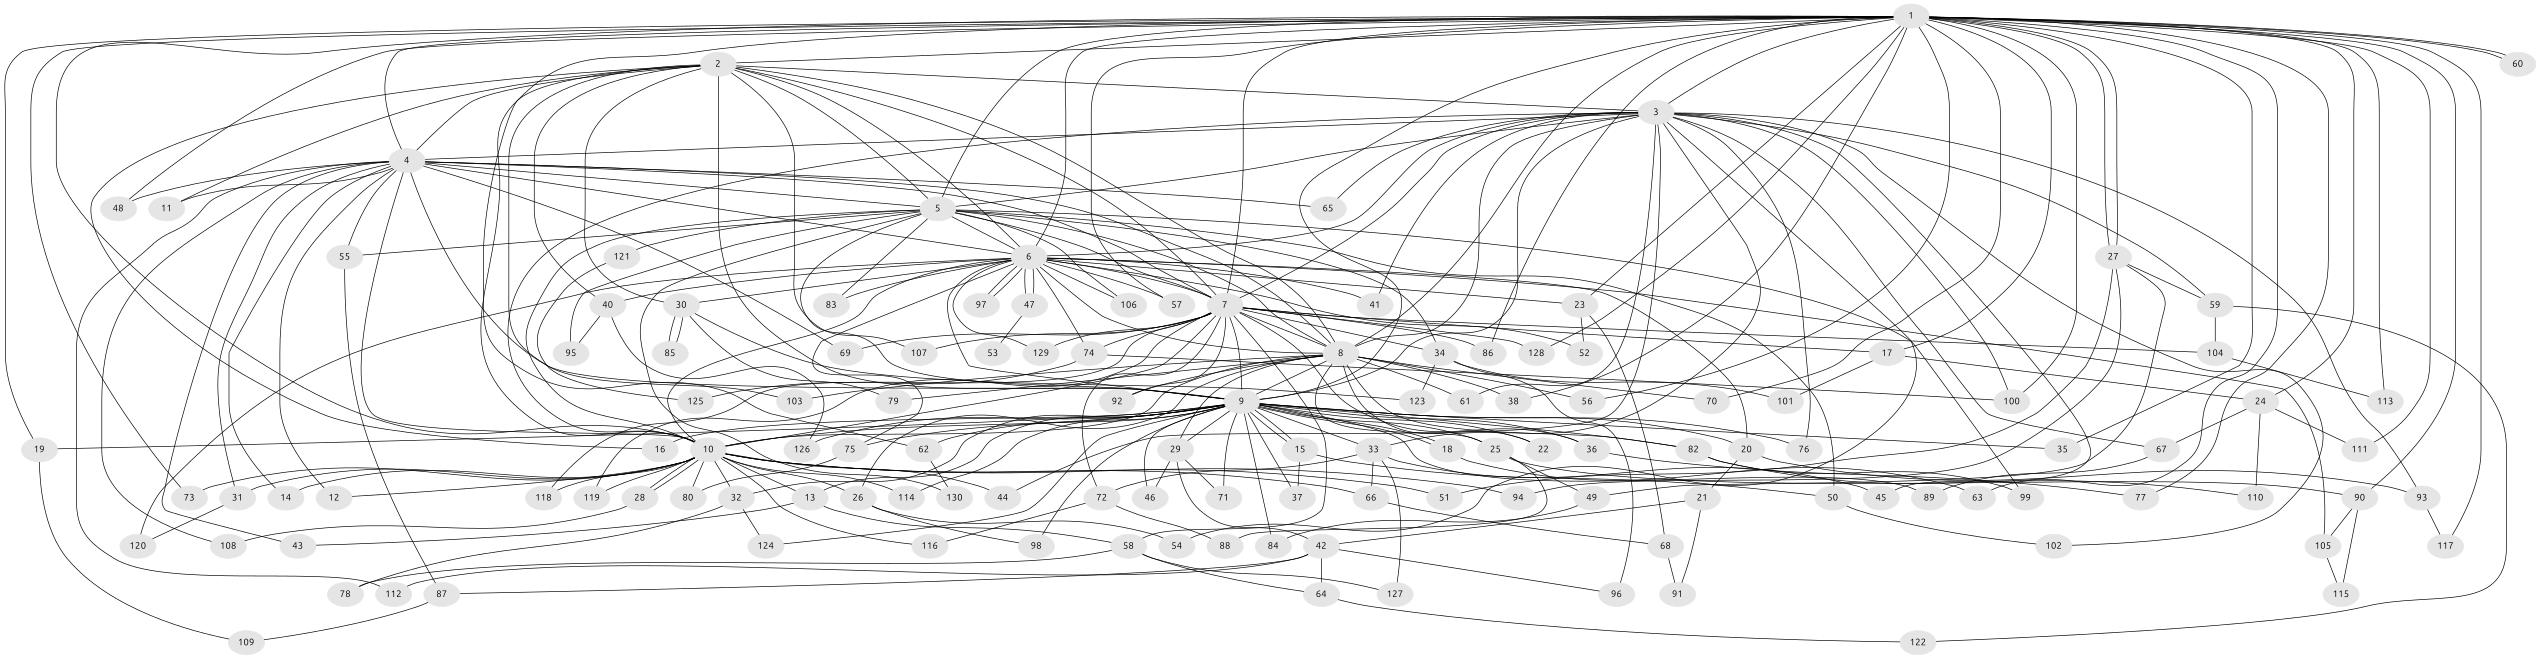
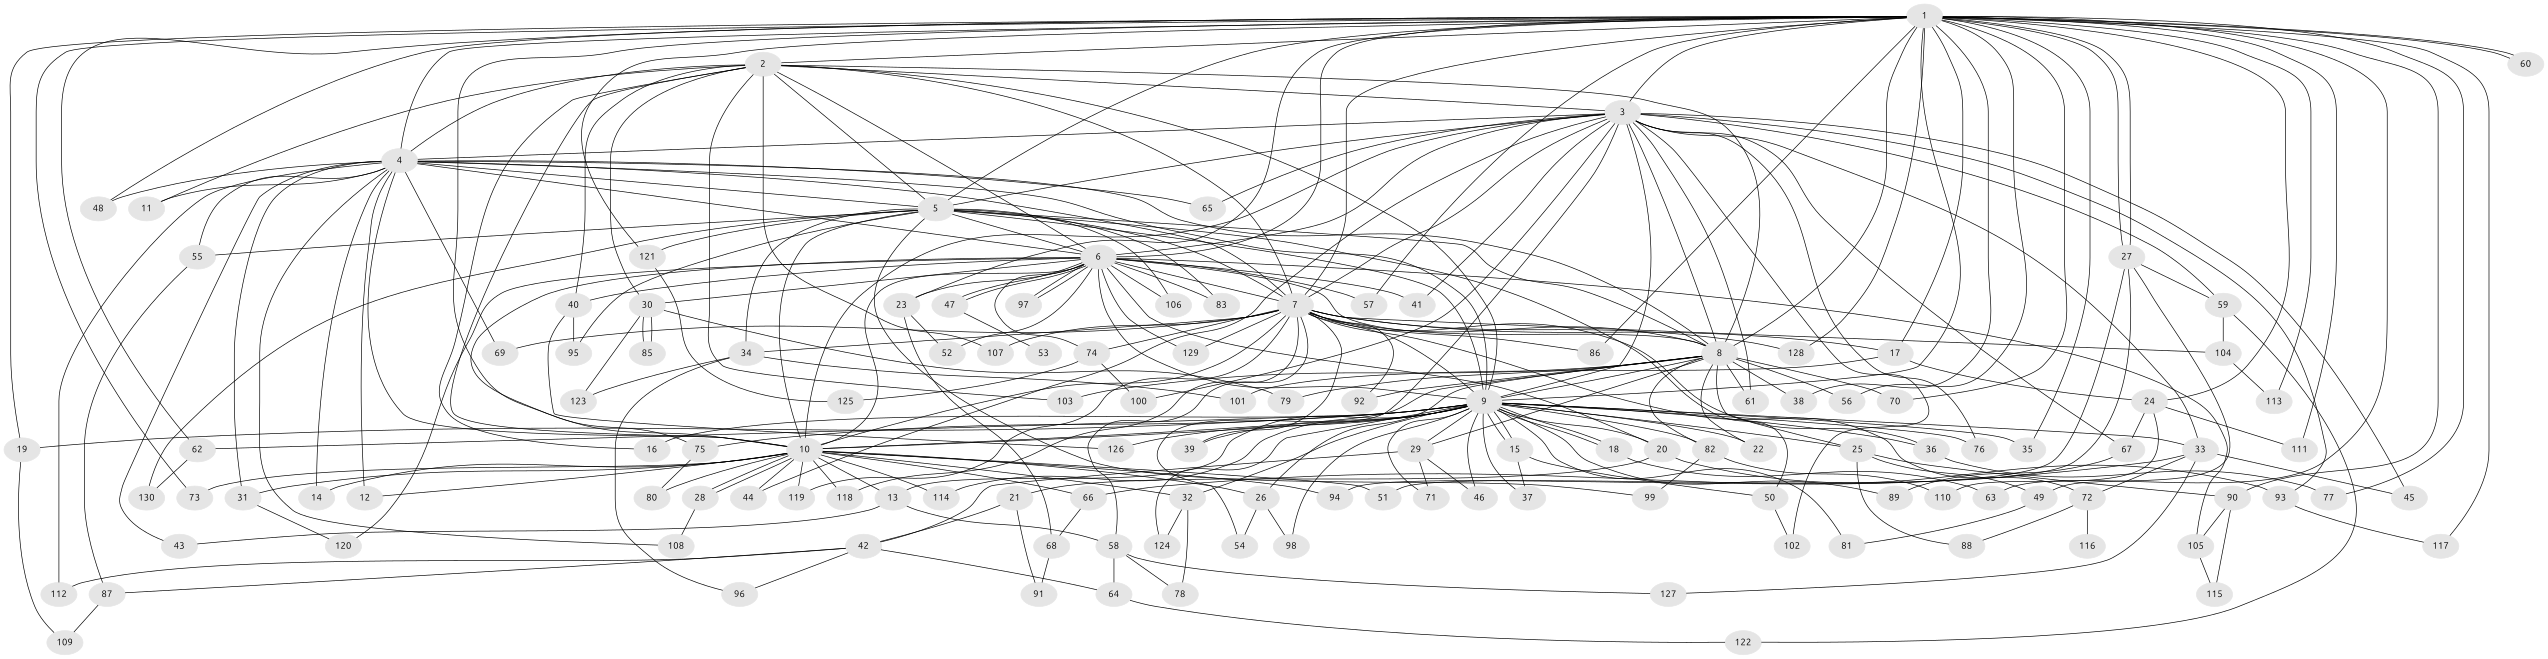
(2077, 167) -> (1160, 31)
none -> (1190, 450)
(808, 520) -> none
(1273, 546) -> (1847, 546)
